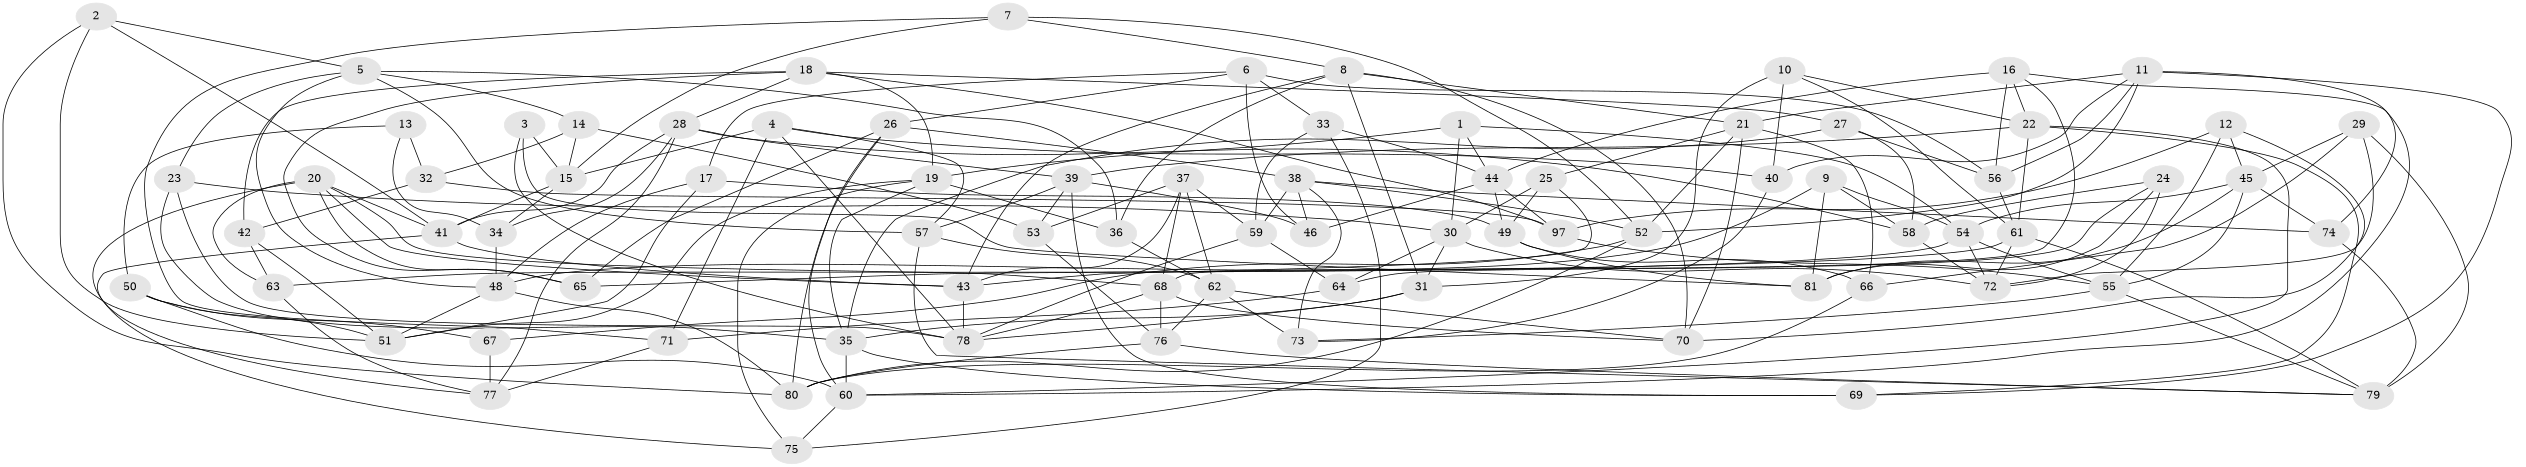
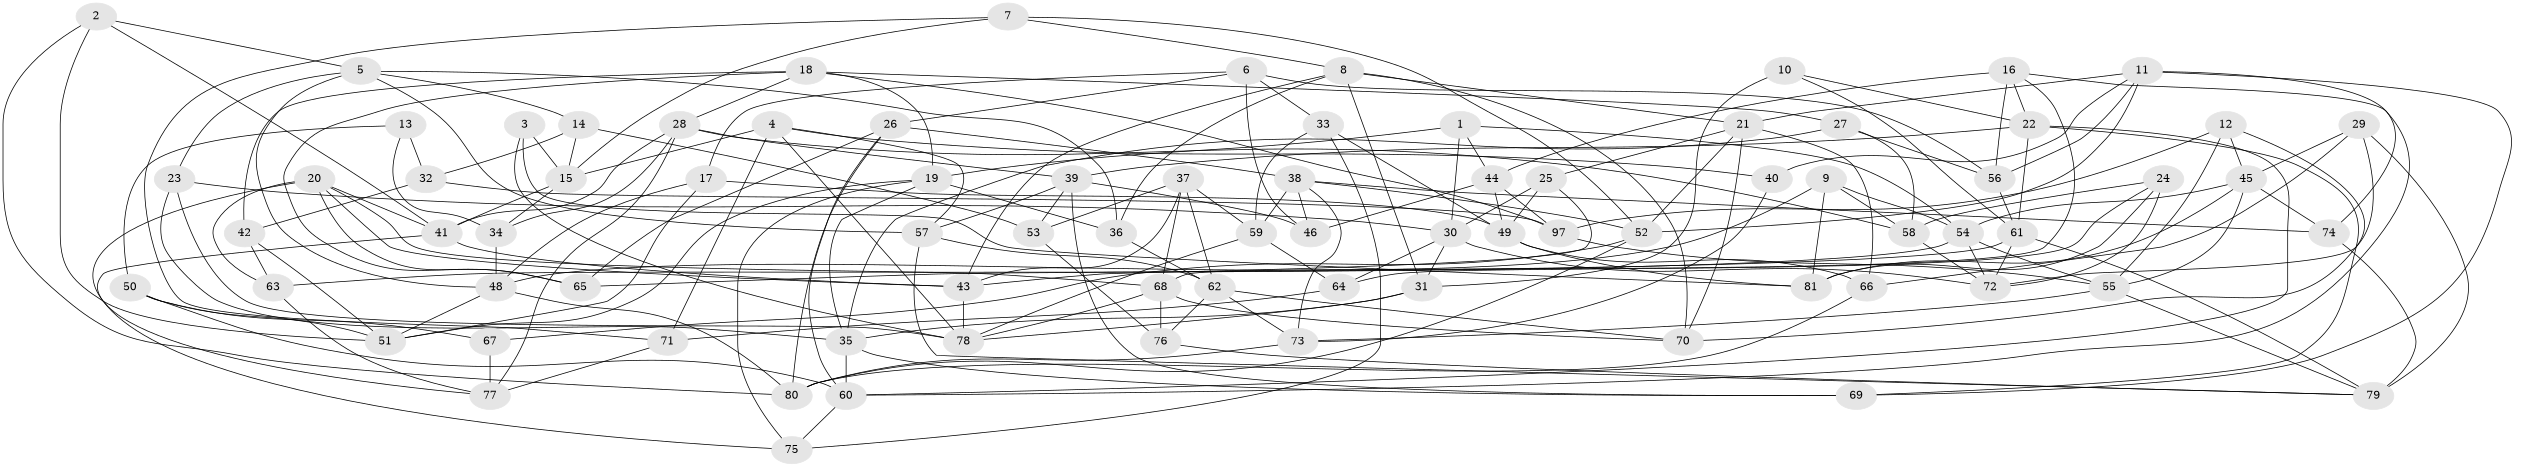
(1778, 125) -> none
(1409, 149) -> (1414, 179)
(1032, 353) -> (1160, 357)
